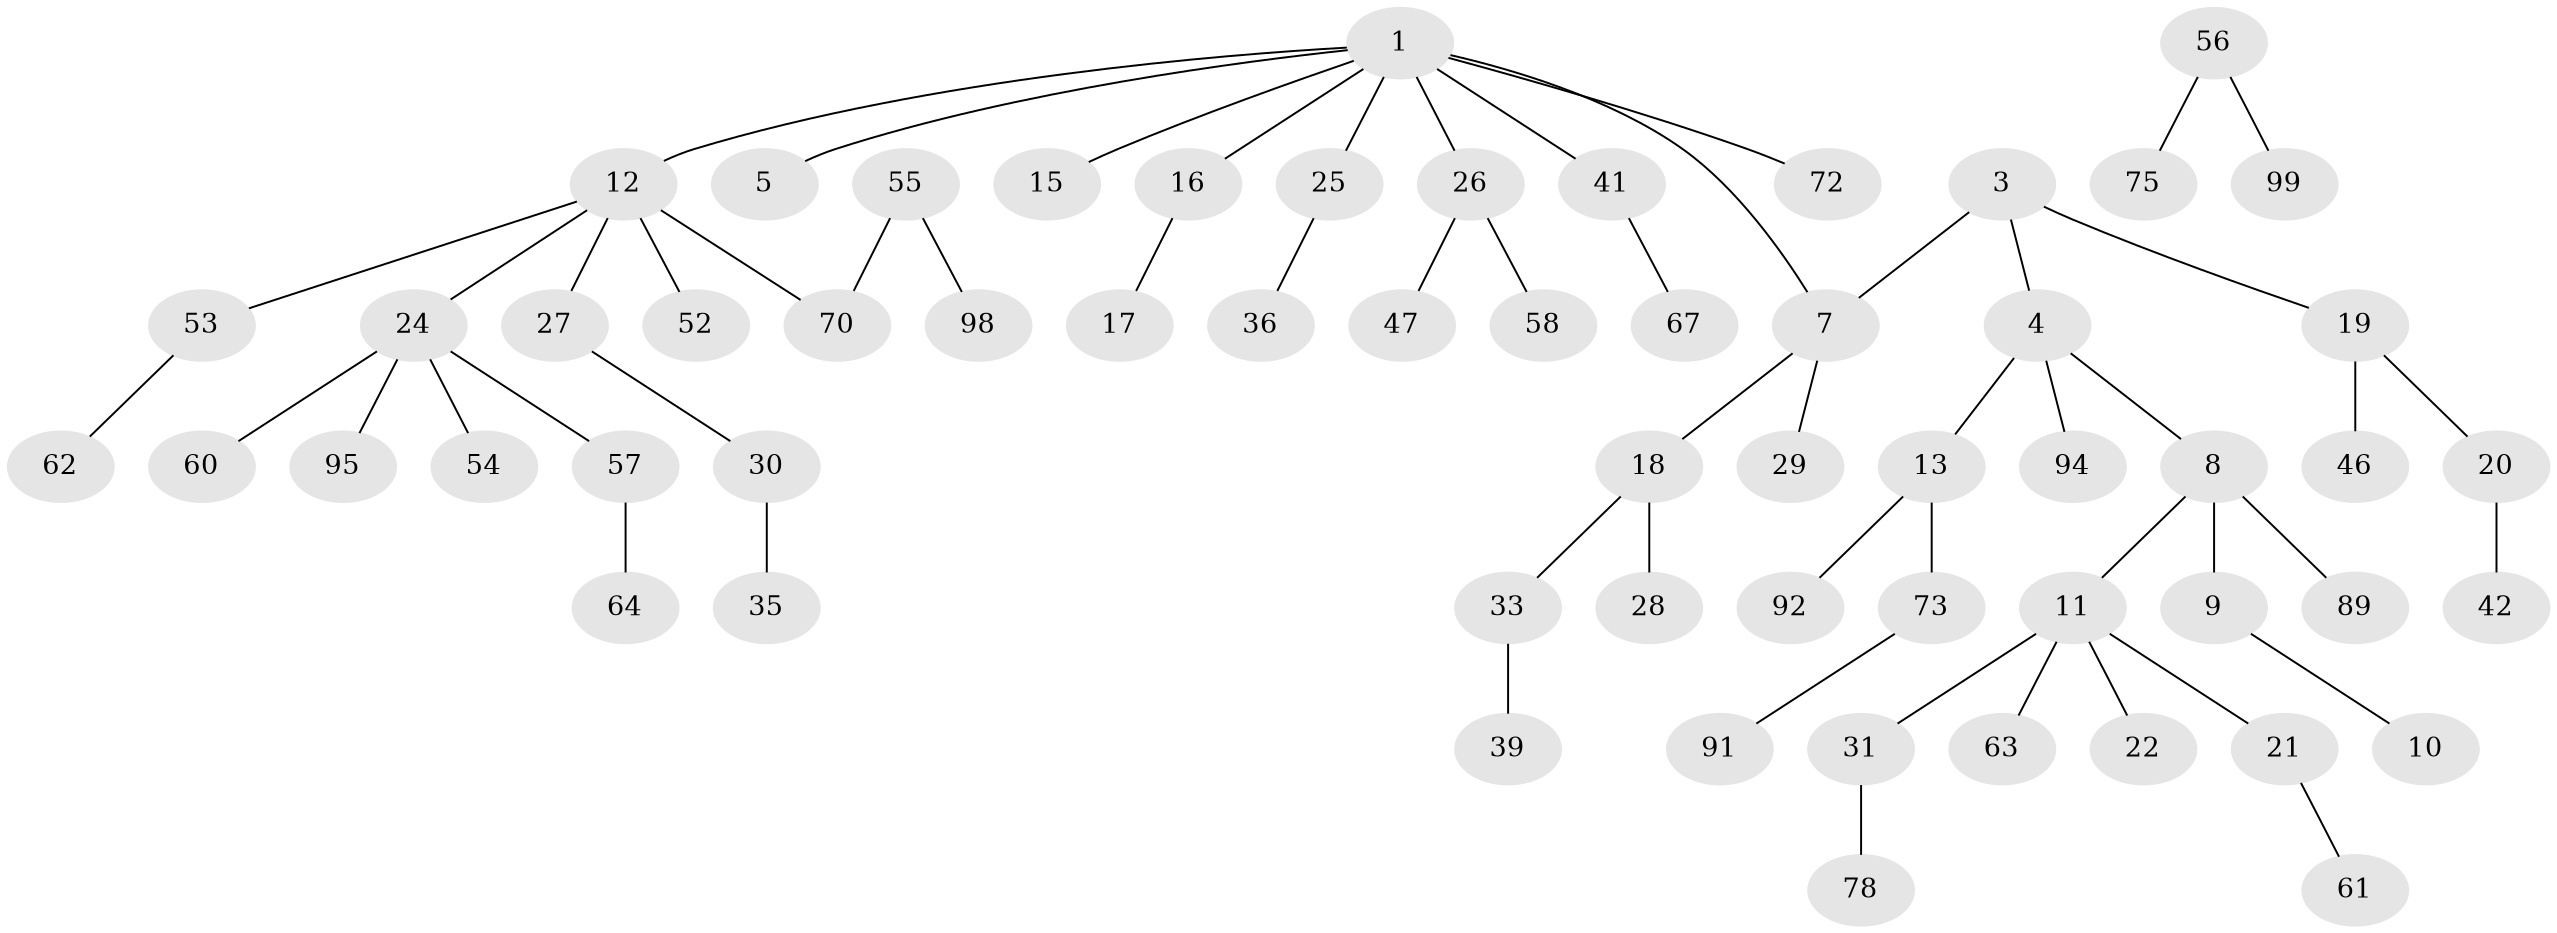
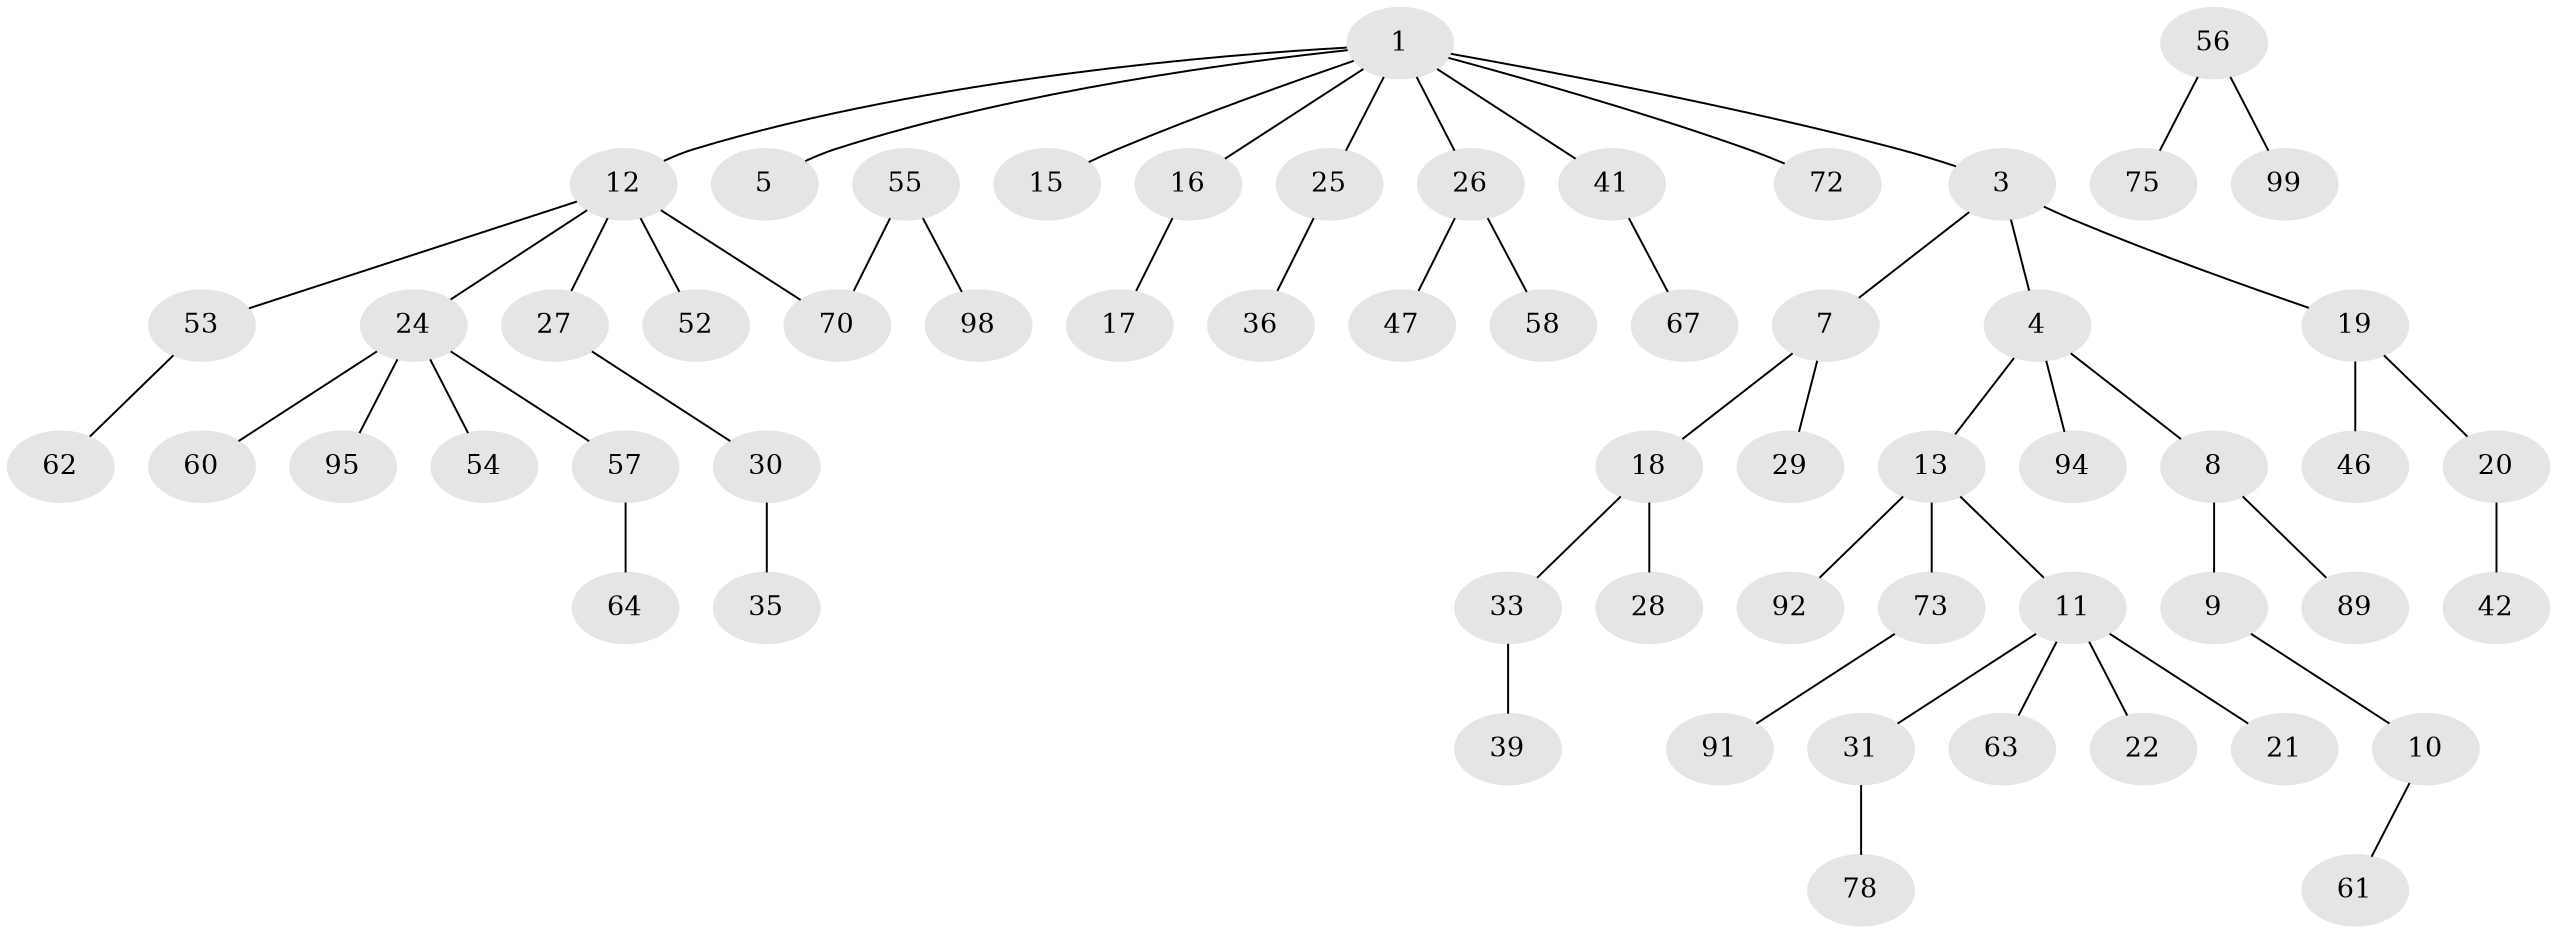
(1657, 133) -> (1705, 103)
(2144, 537) -> (2002, 537)
(2320, 820) -> (2391, 820)
